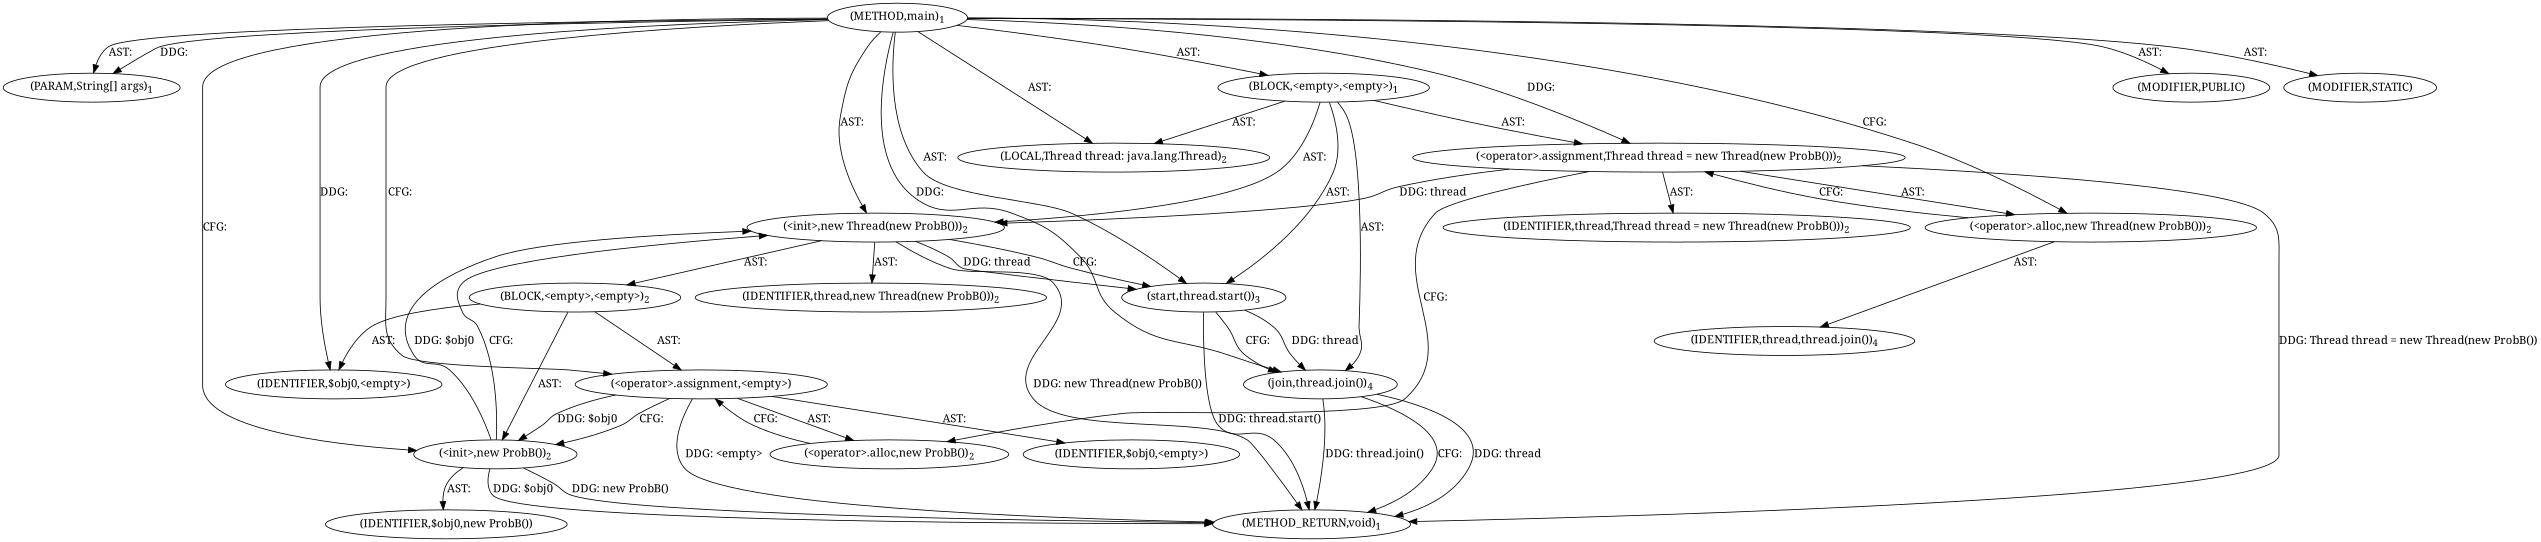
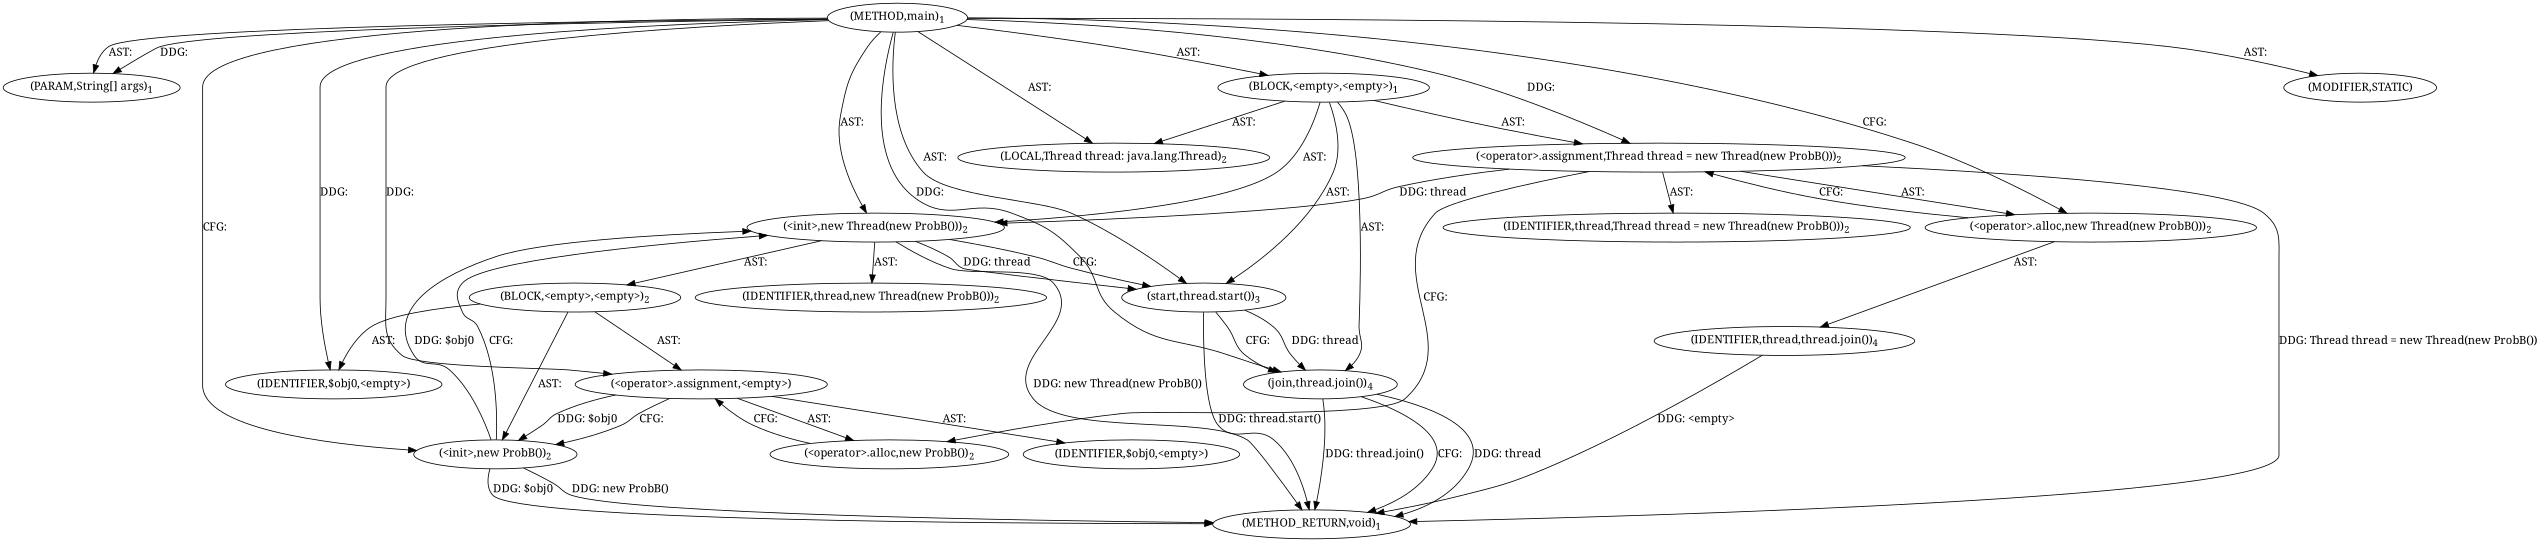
(2191, 88) -> none
(402, 193) -> (402, 193)
(905, 509) -> (1581, 453)
(446, 524) -> none
